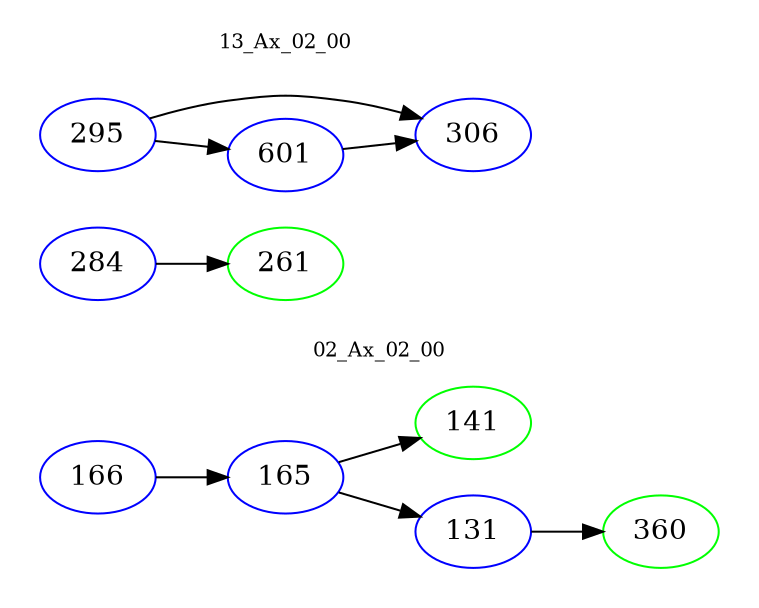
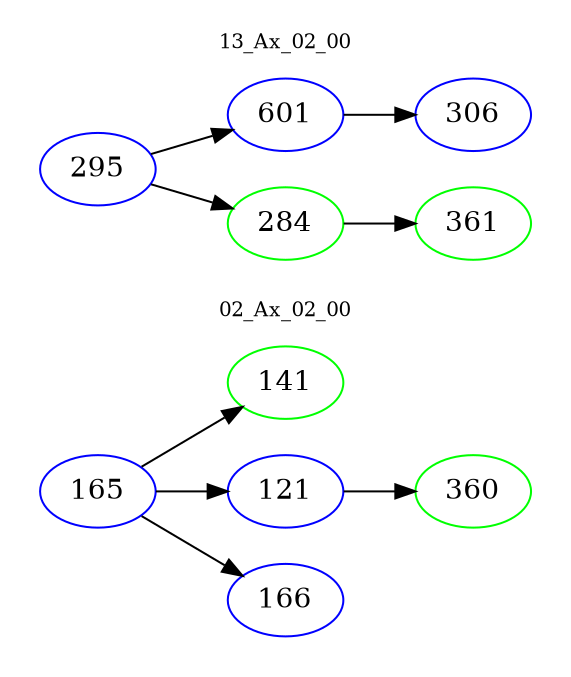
(275, 96) -> (182, 193)
(98, 264) -> (286, 224)
(286, 264) -> (473, 224)
(182, 477) -> (183, 541)
(473, 532) -> (286, 491)
